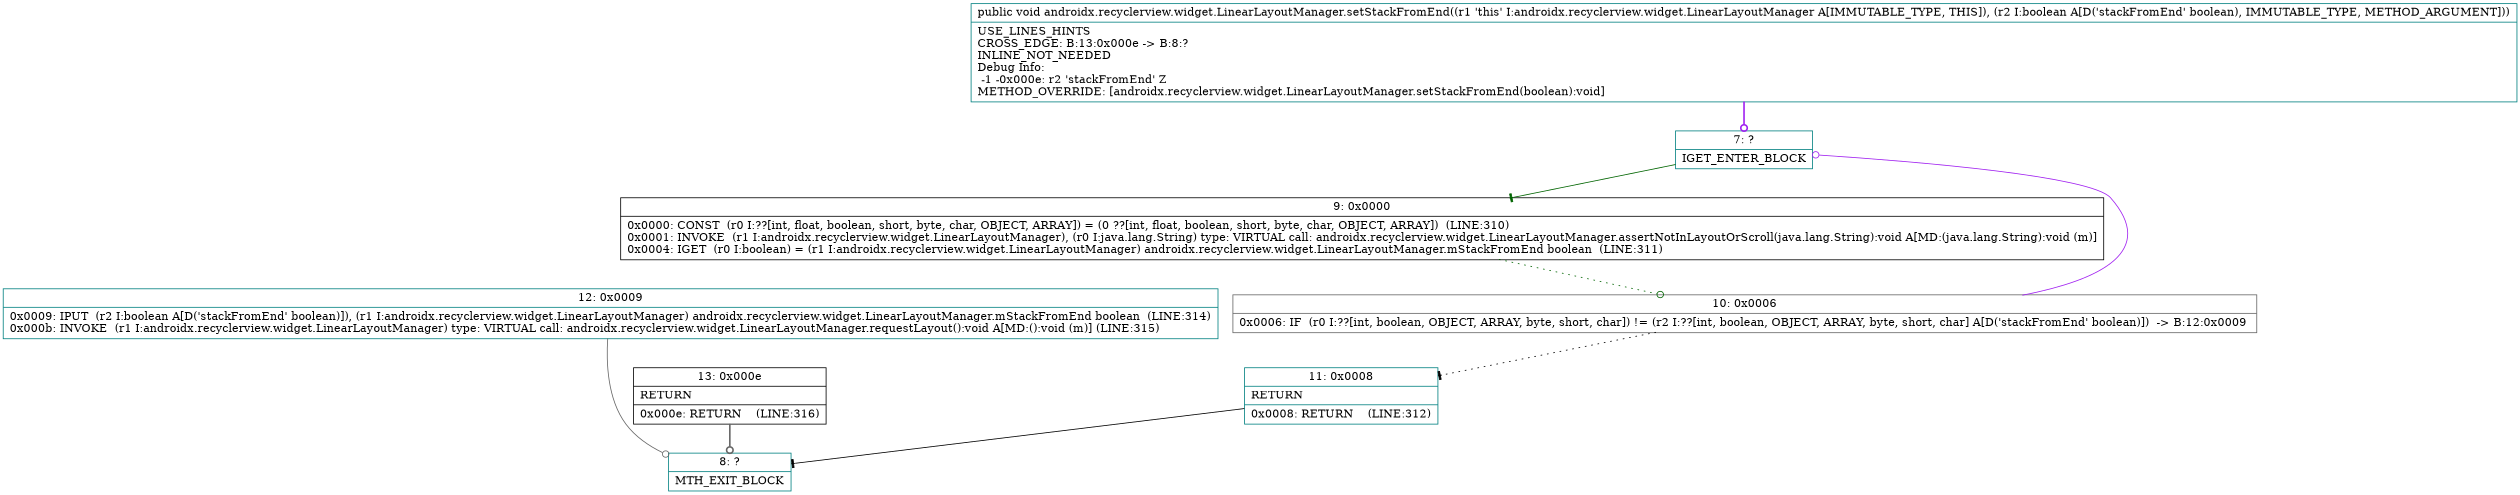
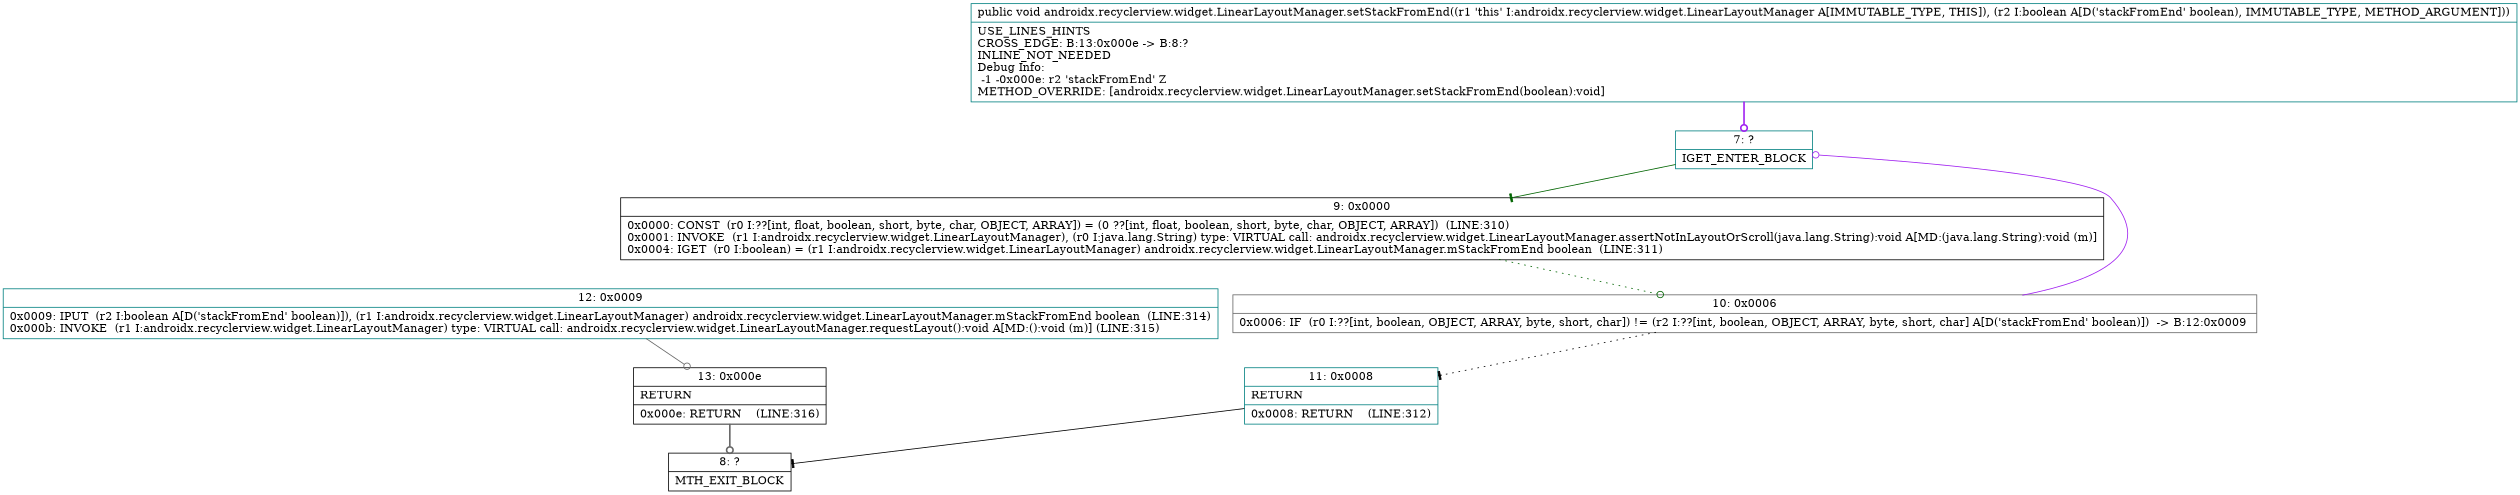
(616, 405) -> (665, 351)
(730, 472) -> (730, 472)
